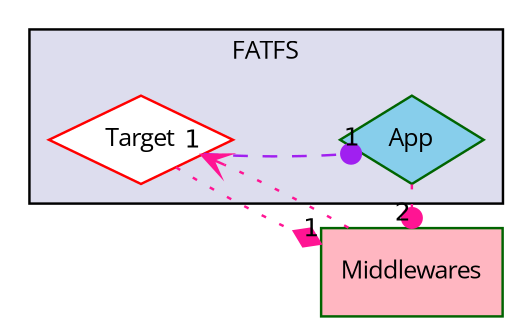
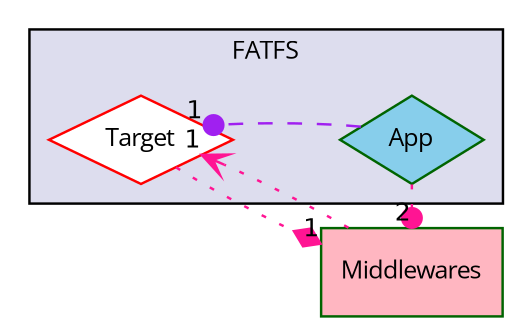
(272, 156) -> (292, 123)
